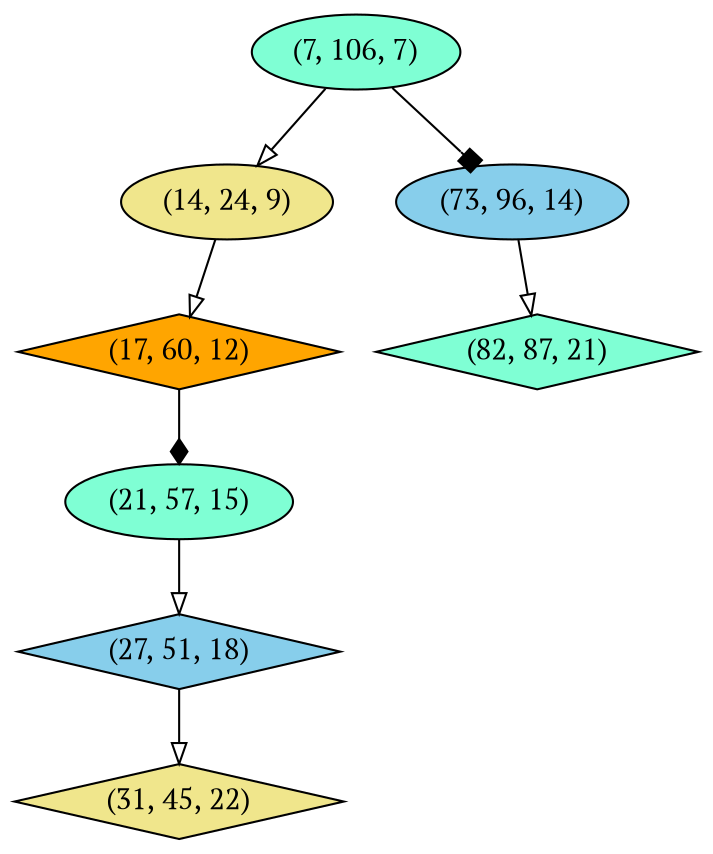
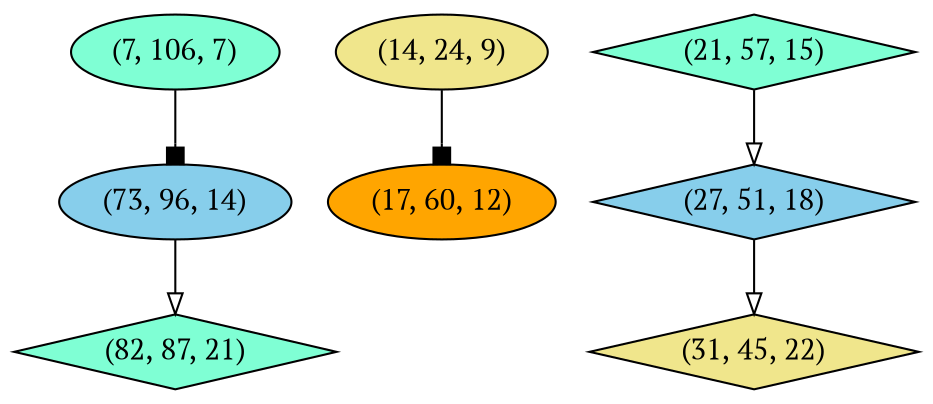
(299, 119) -> none
(206, 268) -> (442, 117)
(179, 352) -> (442, 202)
(179, 415) -> none
(179, 502) -> (754, 52)
